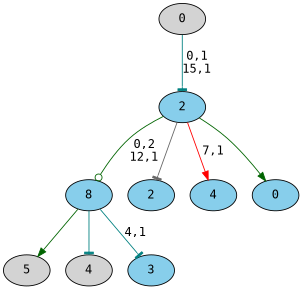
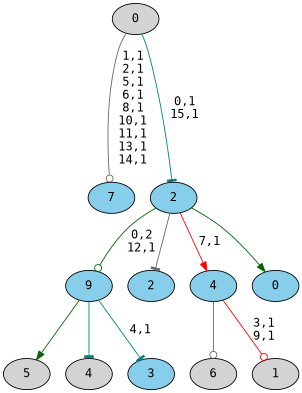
(89, 195) -> (89, 286)
none -> (111, 198)
none -> (213, 374)
none -> (276, 374)
